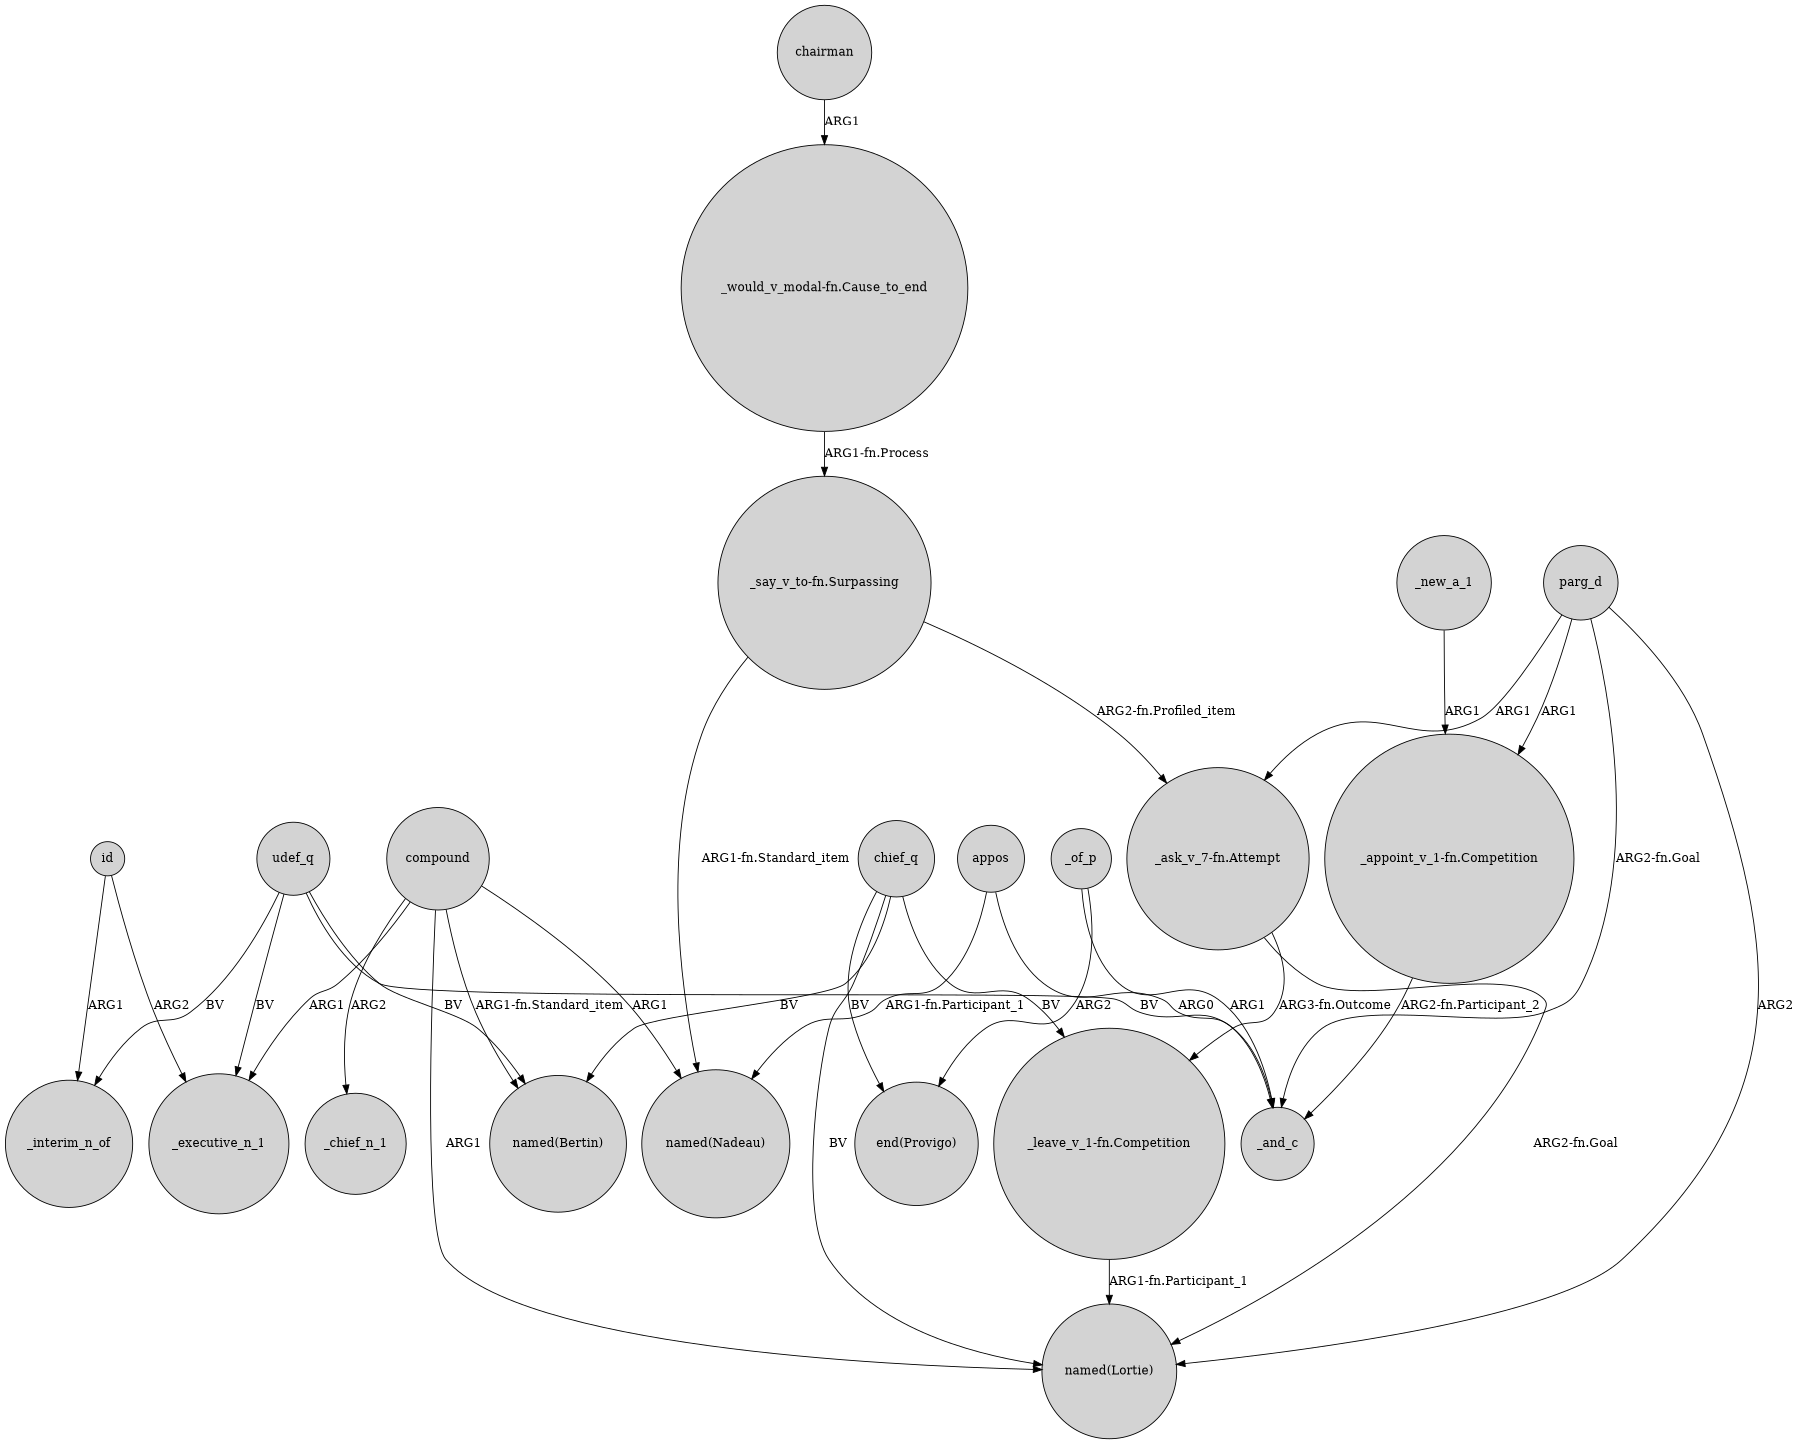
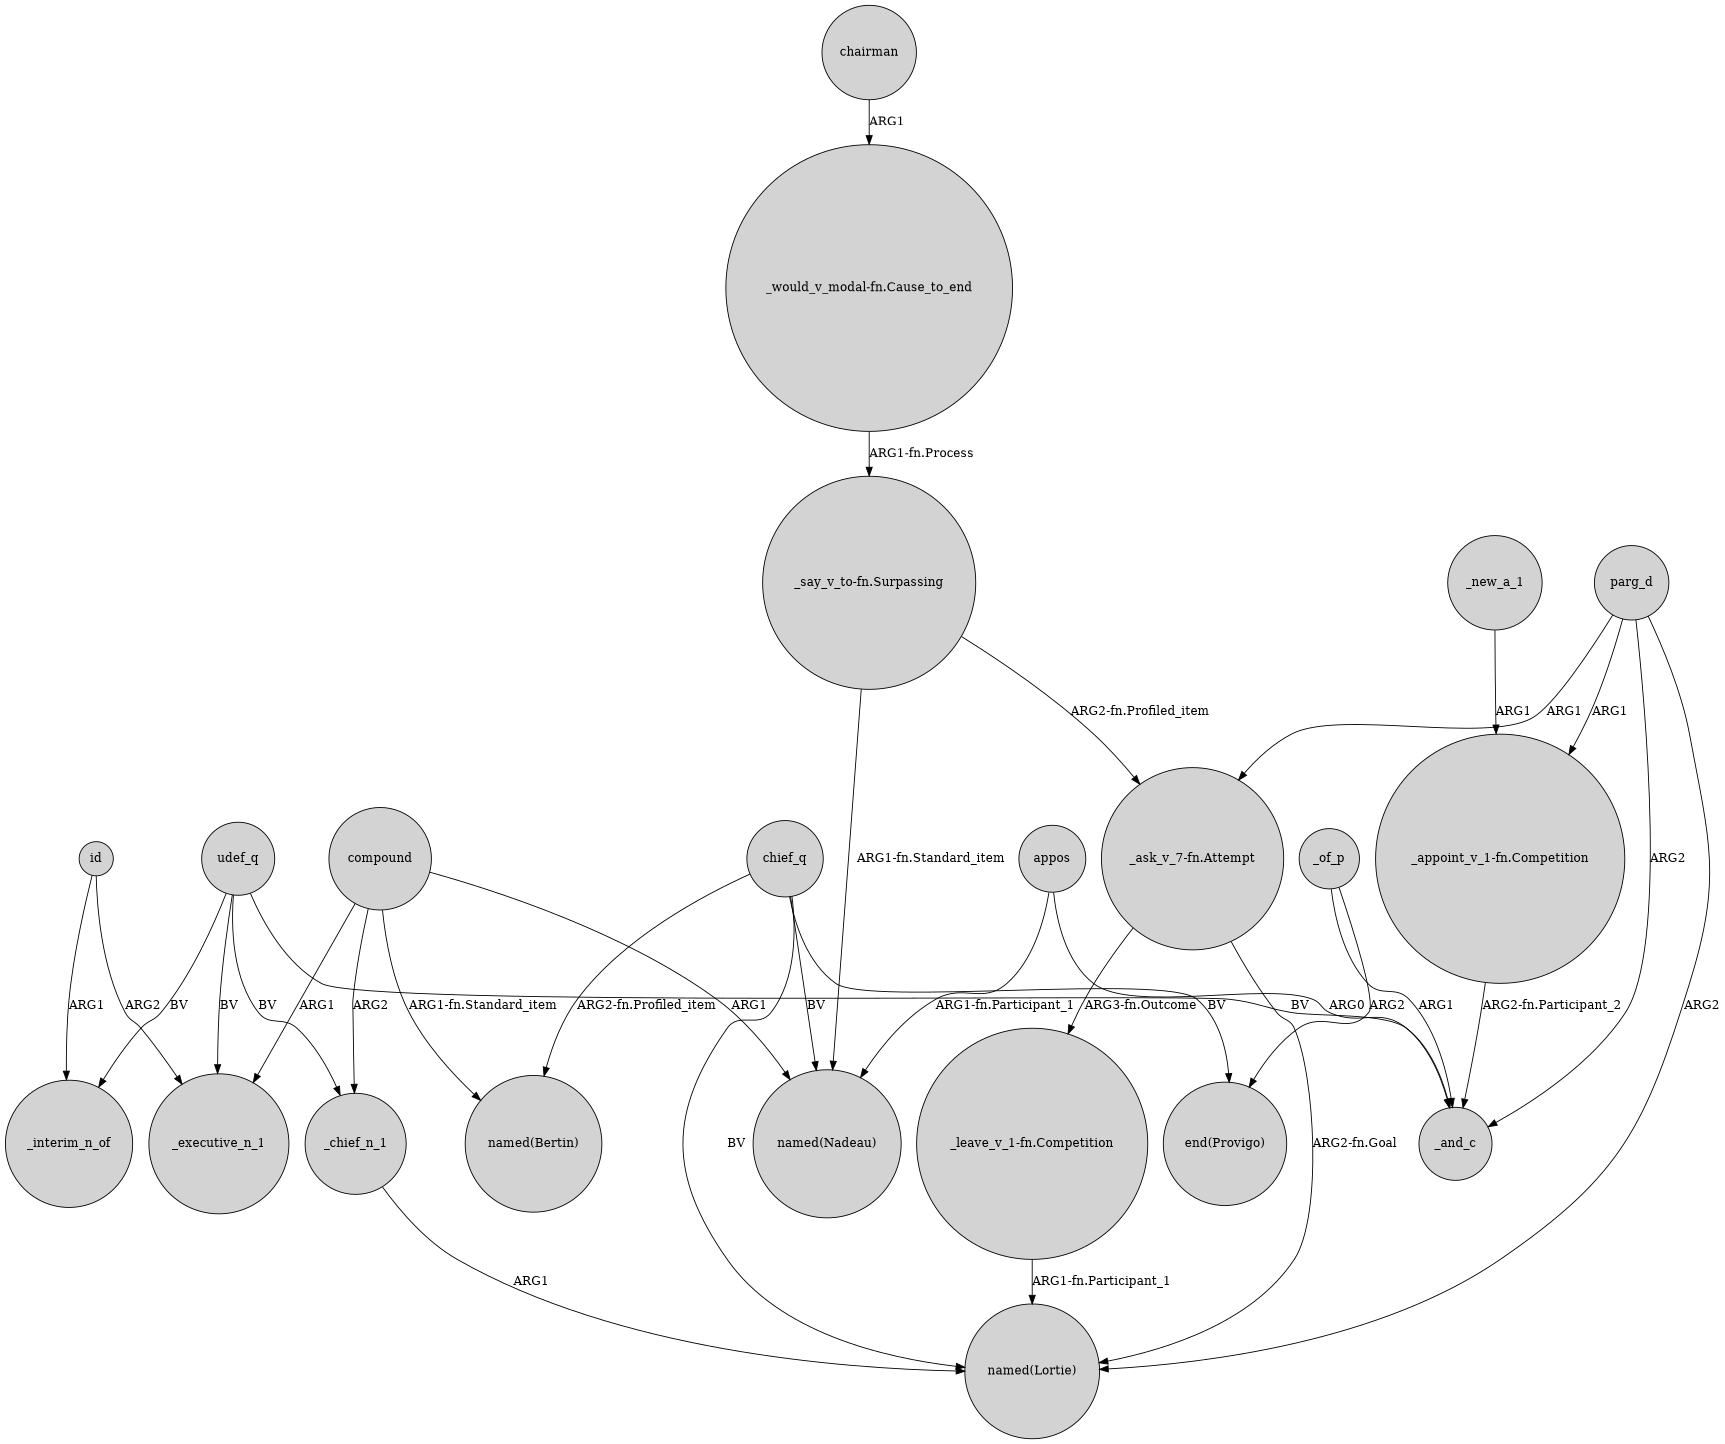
(1658, 859) -> (1668, 859)
(956, 987) -> (803, 979)
(404, 997) -> (256, 1009)
(789, 1006) -> (647, 1006)
(559, 1316) -> (649, 1333)
